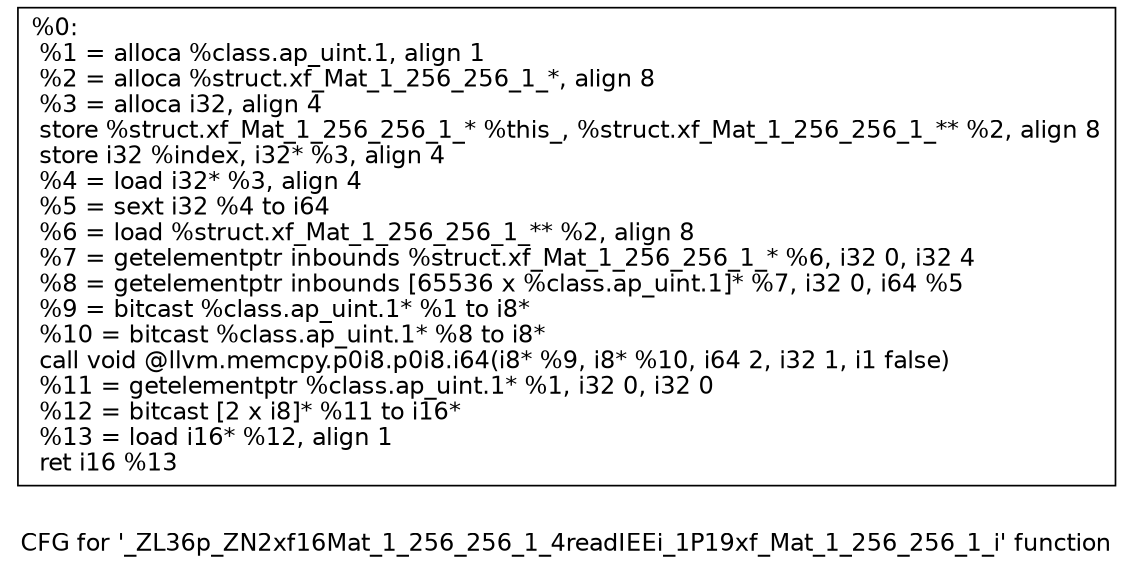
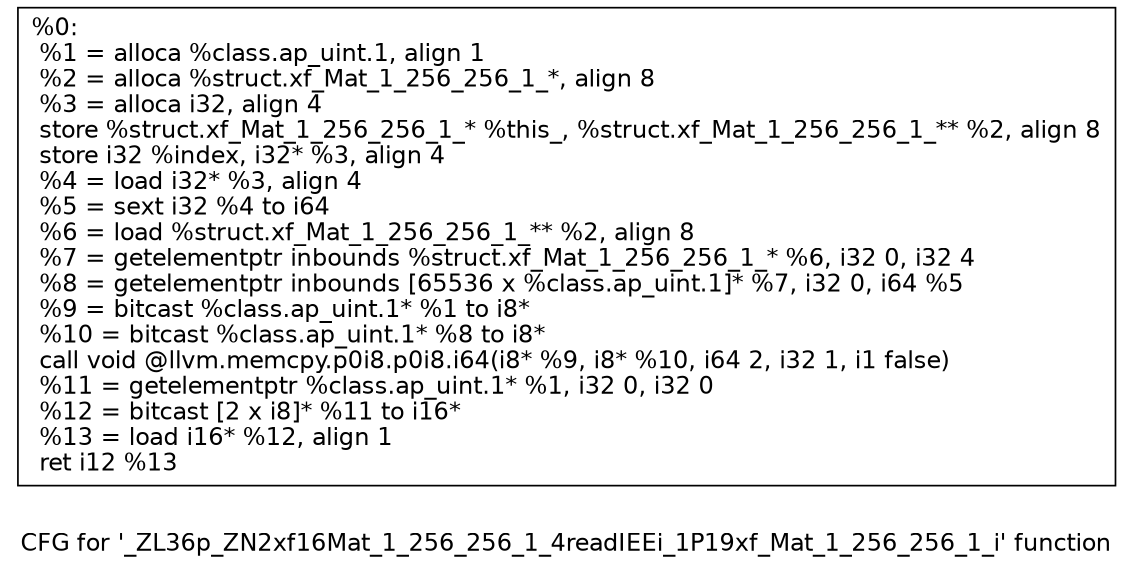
(105, 463) -> (105, 463)
